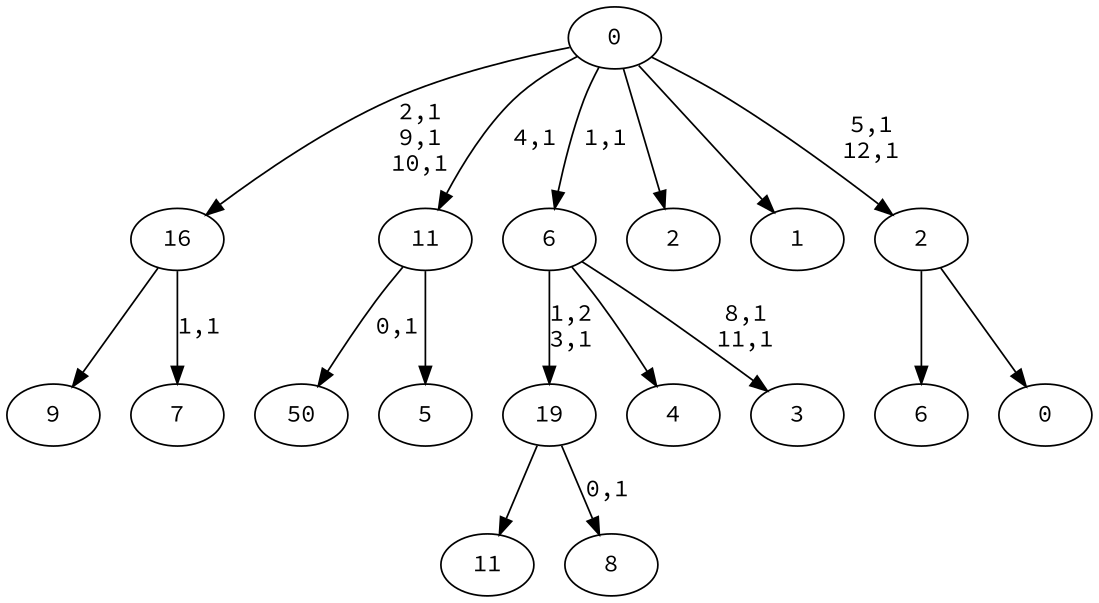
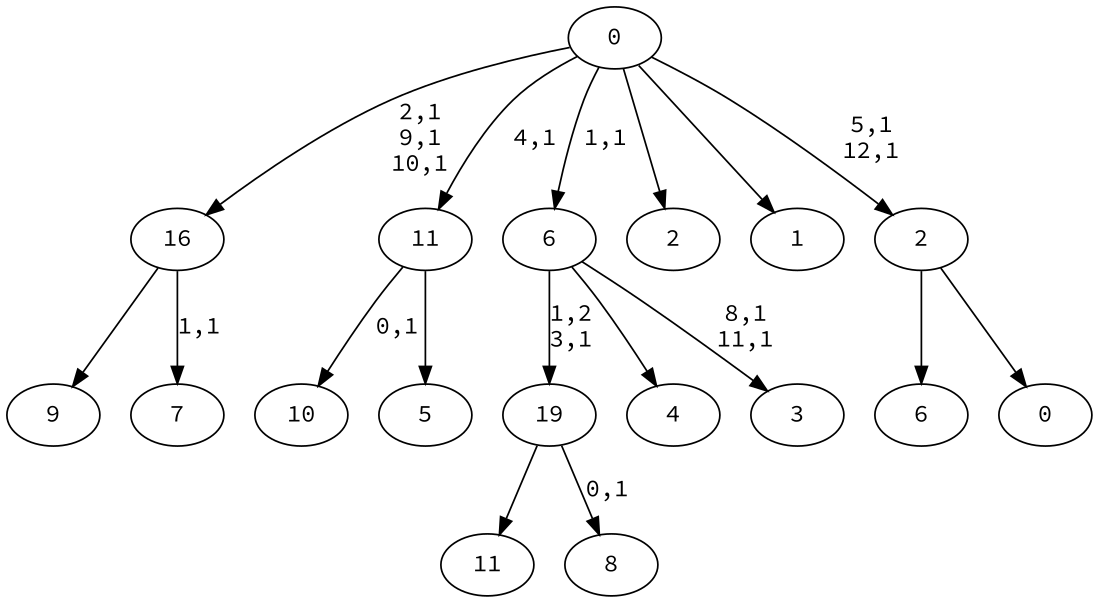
(301, 415) -> (301, 415)
